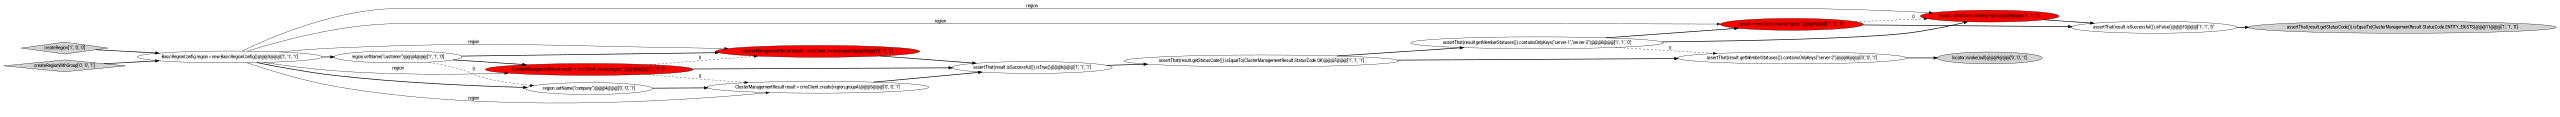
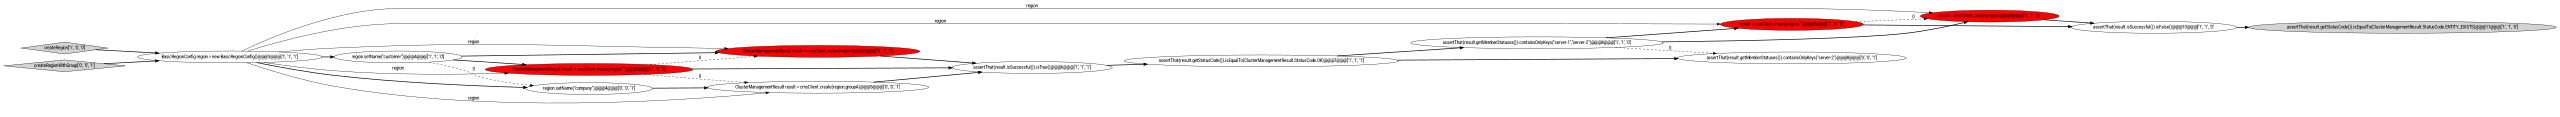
(1990, 58) -> none
